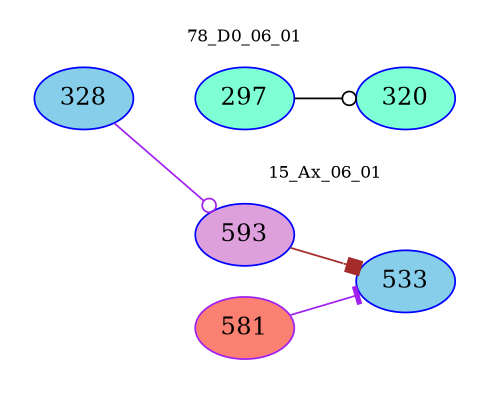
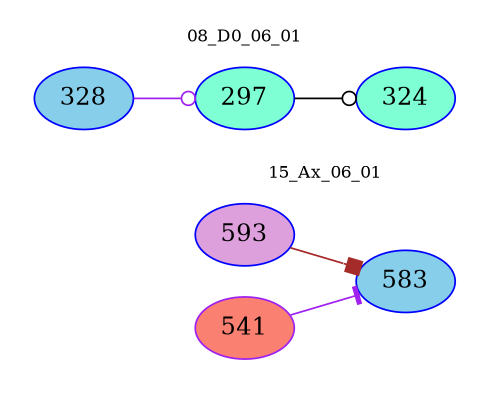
(245, 37) -> (245, 37)
(406, 98) -> (406, 98)
(159, 162) -> (157, 98)
(406, 281) -> (406, 281)
(245, 328) -> (245, 328)
